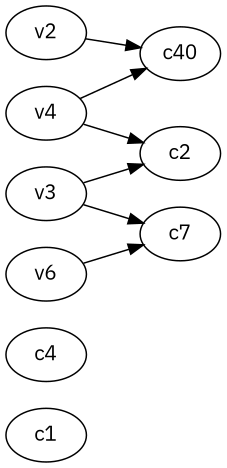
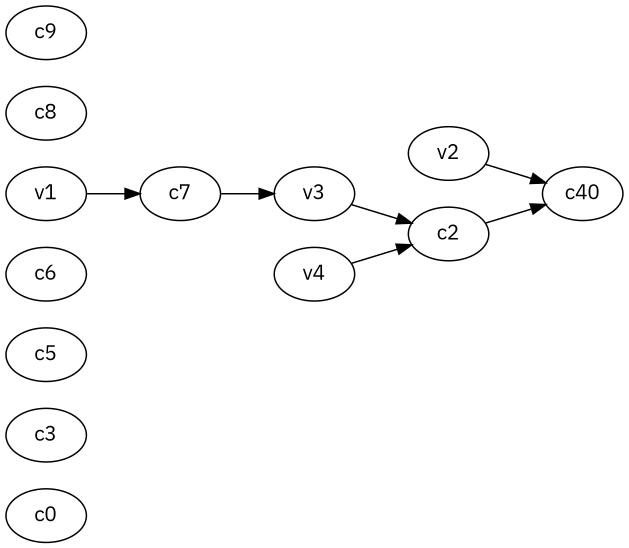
none -> (46, 33)
(106, 87) -> (509, 216)
none -> (46, 113)
(106, 212) -> (240, 194)
(46, 274) -> (46, 194)
none -> (46, 274)
(46, 355) -> none
none -> (46, 355)
(46, 435) -> (46, 516)
none -> (46, 435)
